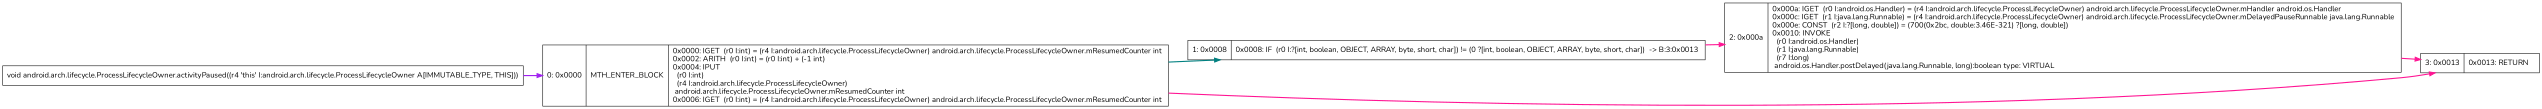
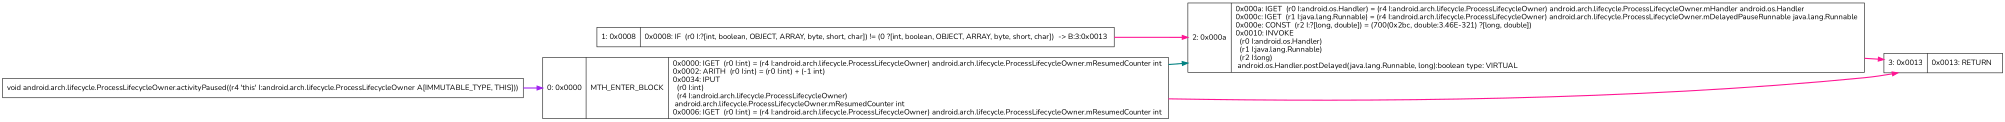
(1791, 58) -> (1254, 58)
(1192, 61) -> (1175, 64)
(698, 67) -> (698, 80)
